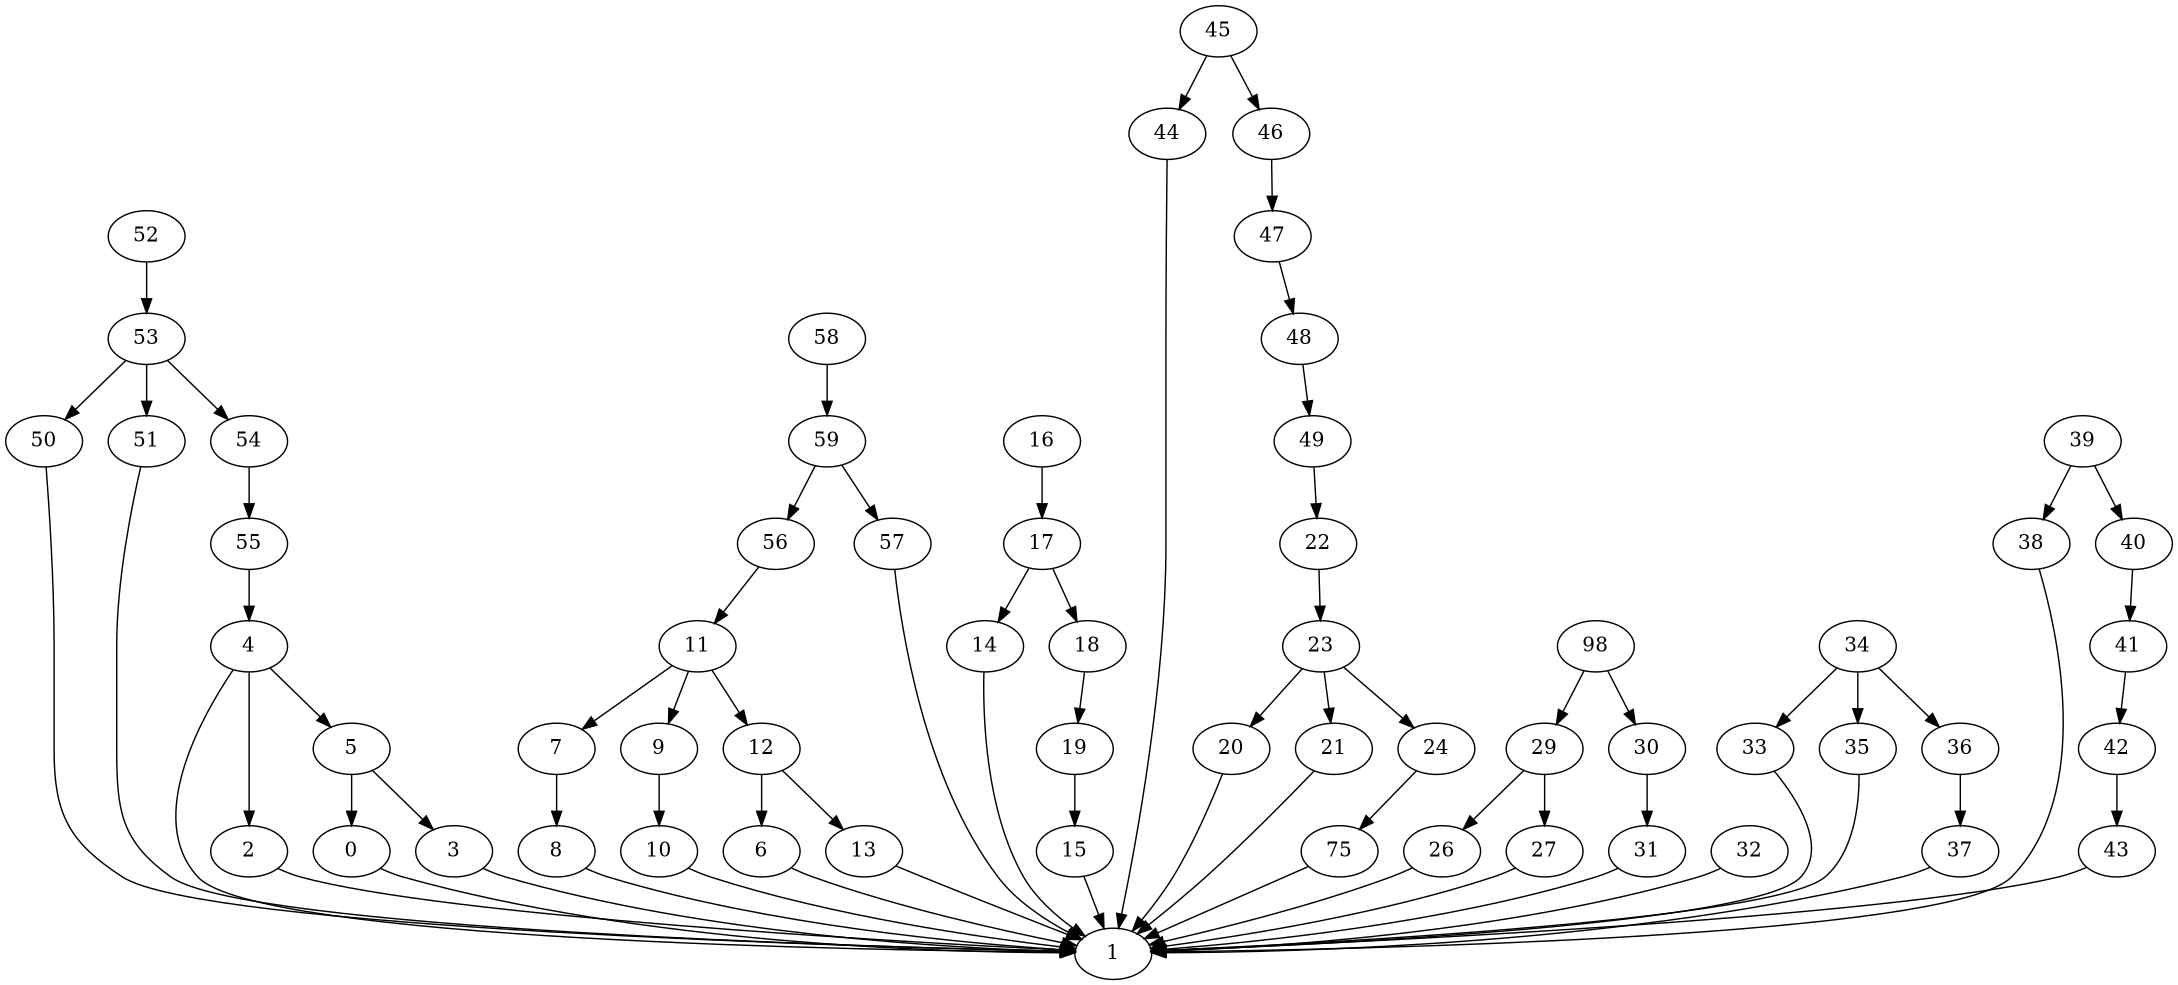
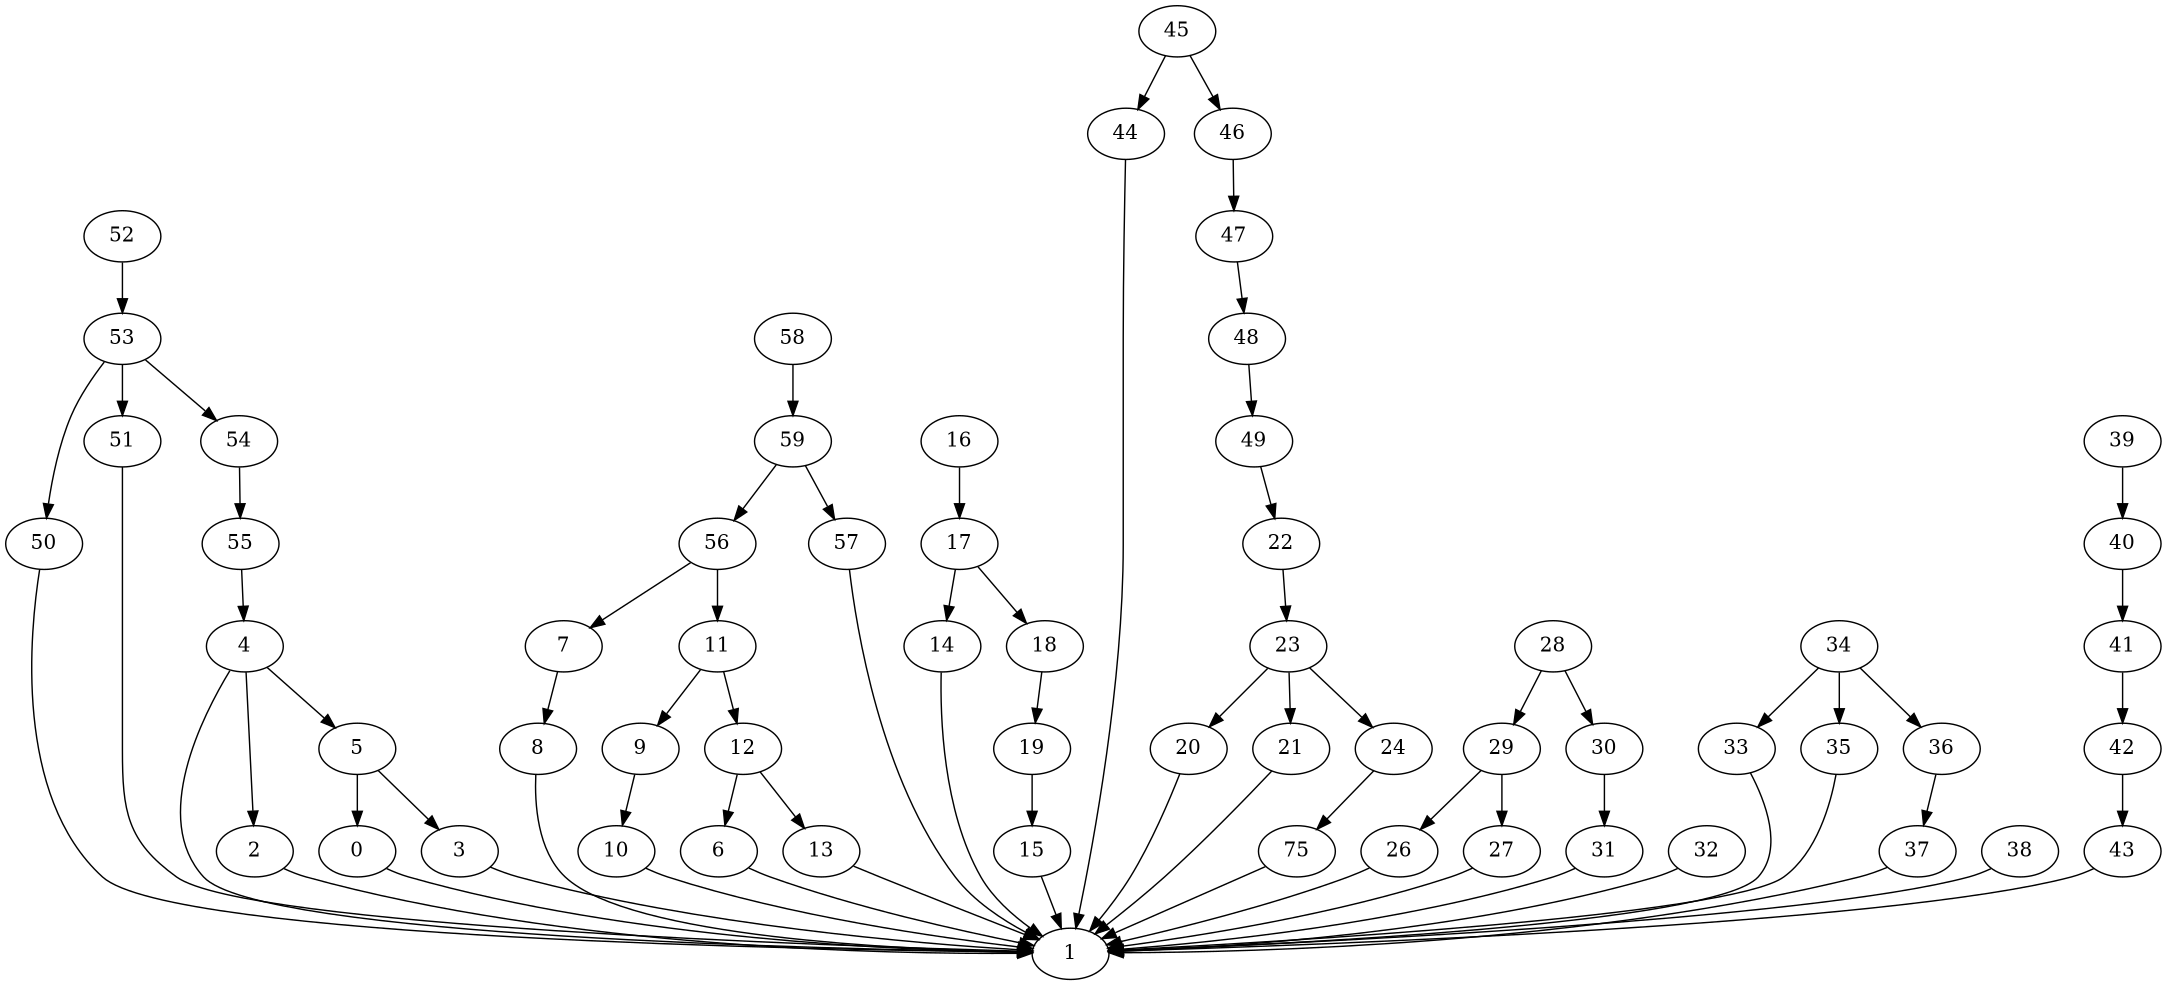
(2060, 486) -> none
(1596, 646) -> (1553, 646)
(633, 693) -> (646, 591)
